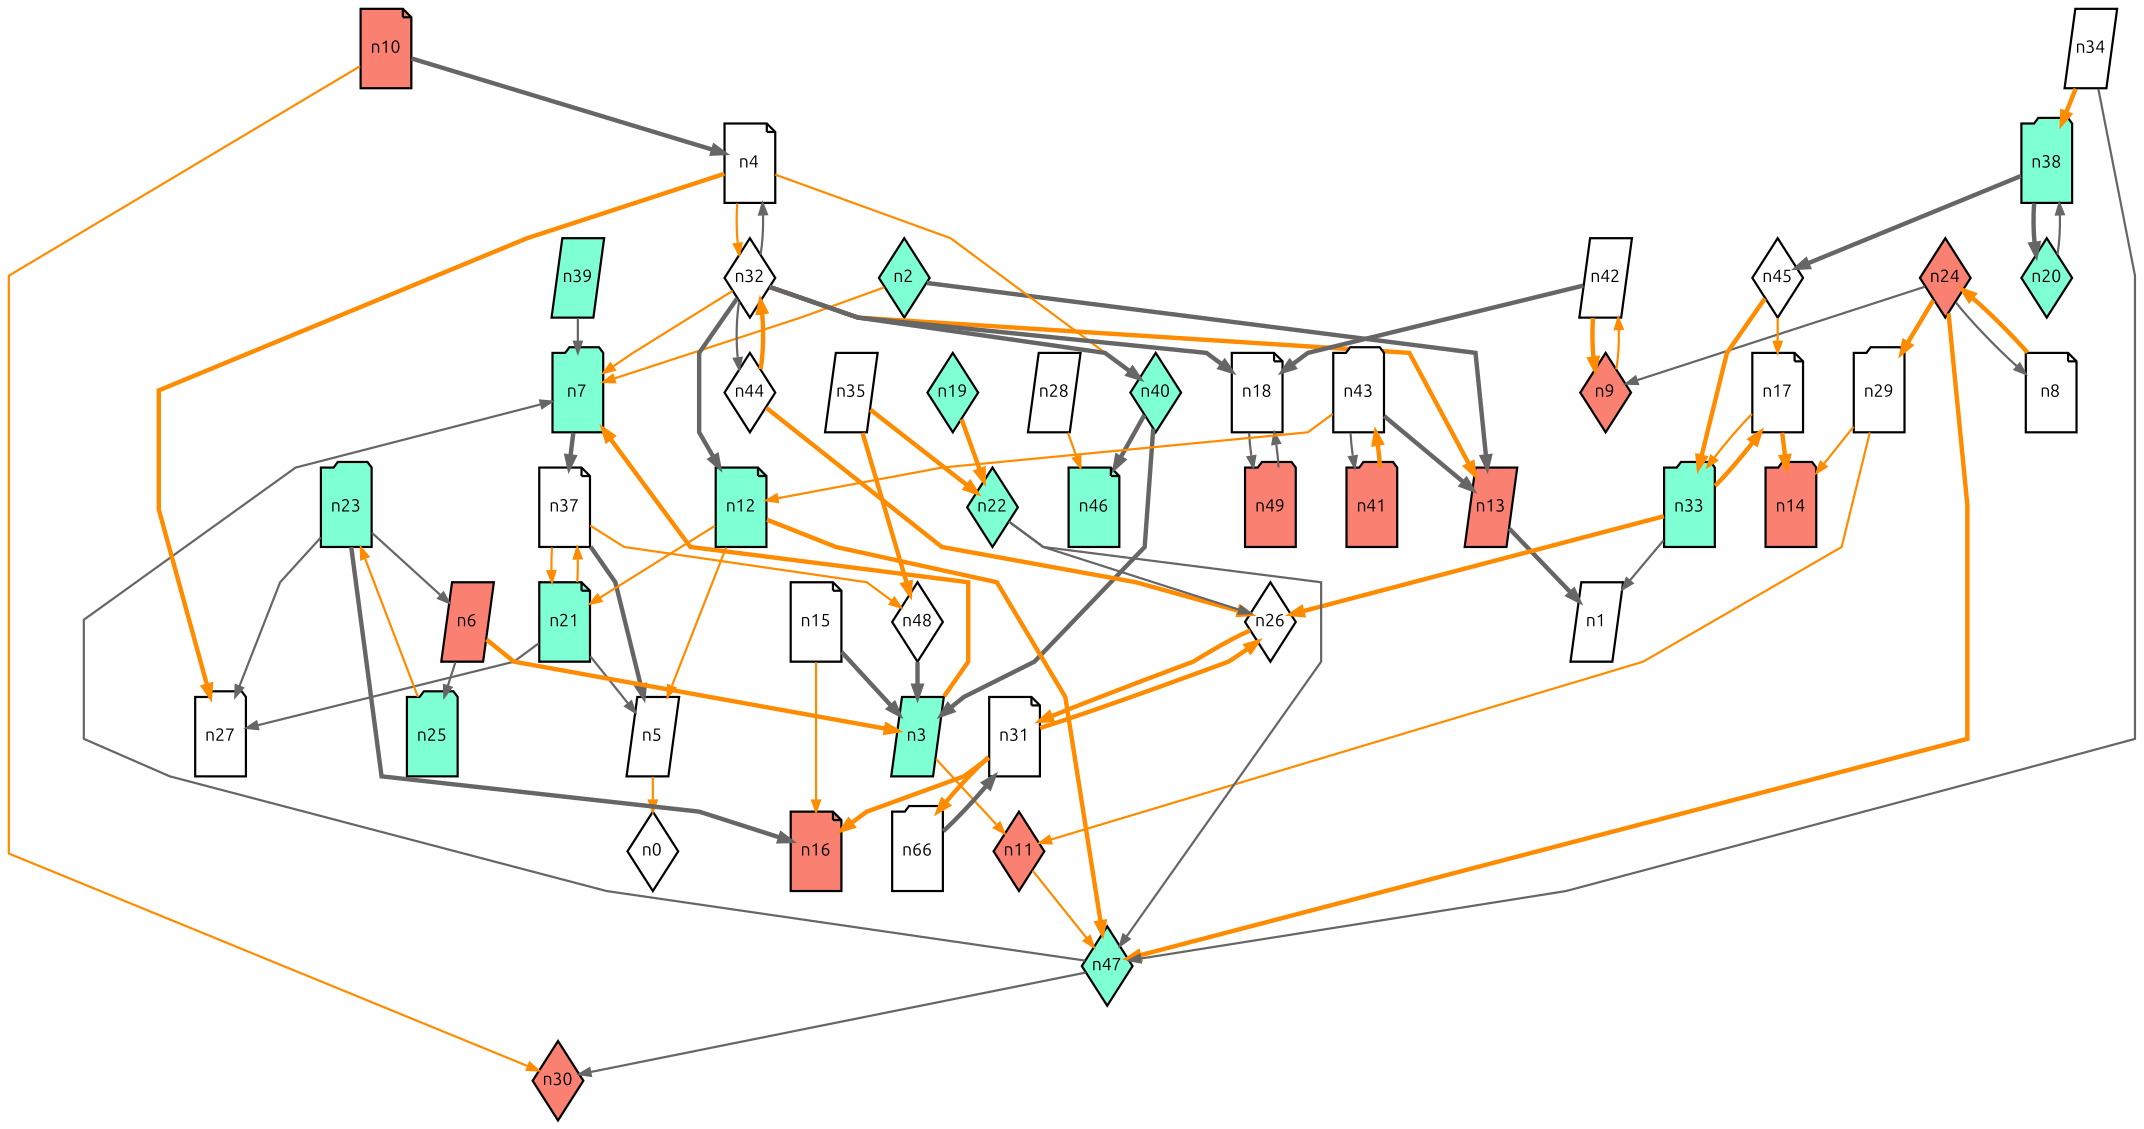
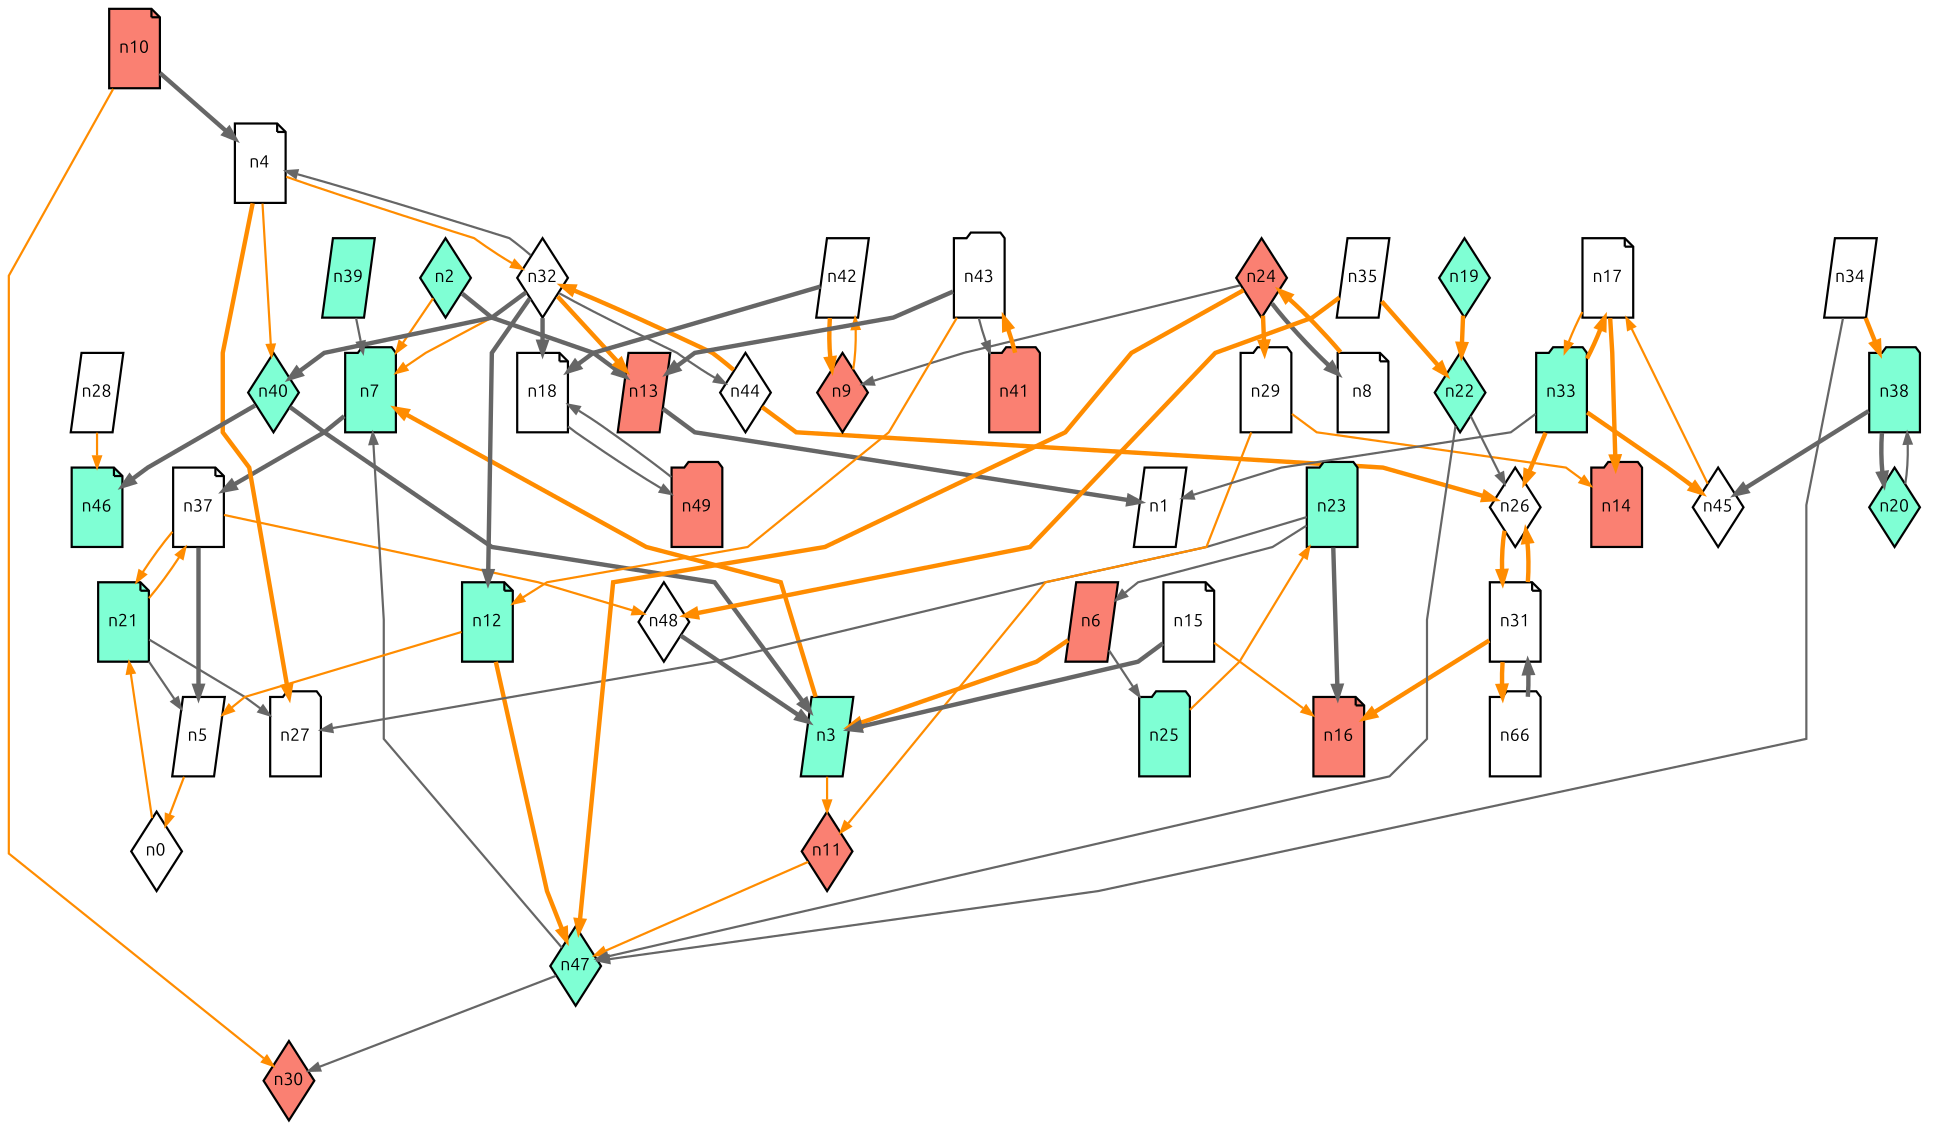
(1985, 335) -> (1301, 337)
(1722, 372) -> (1640, 449)
(652, 565) -> (141, 746)
